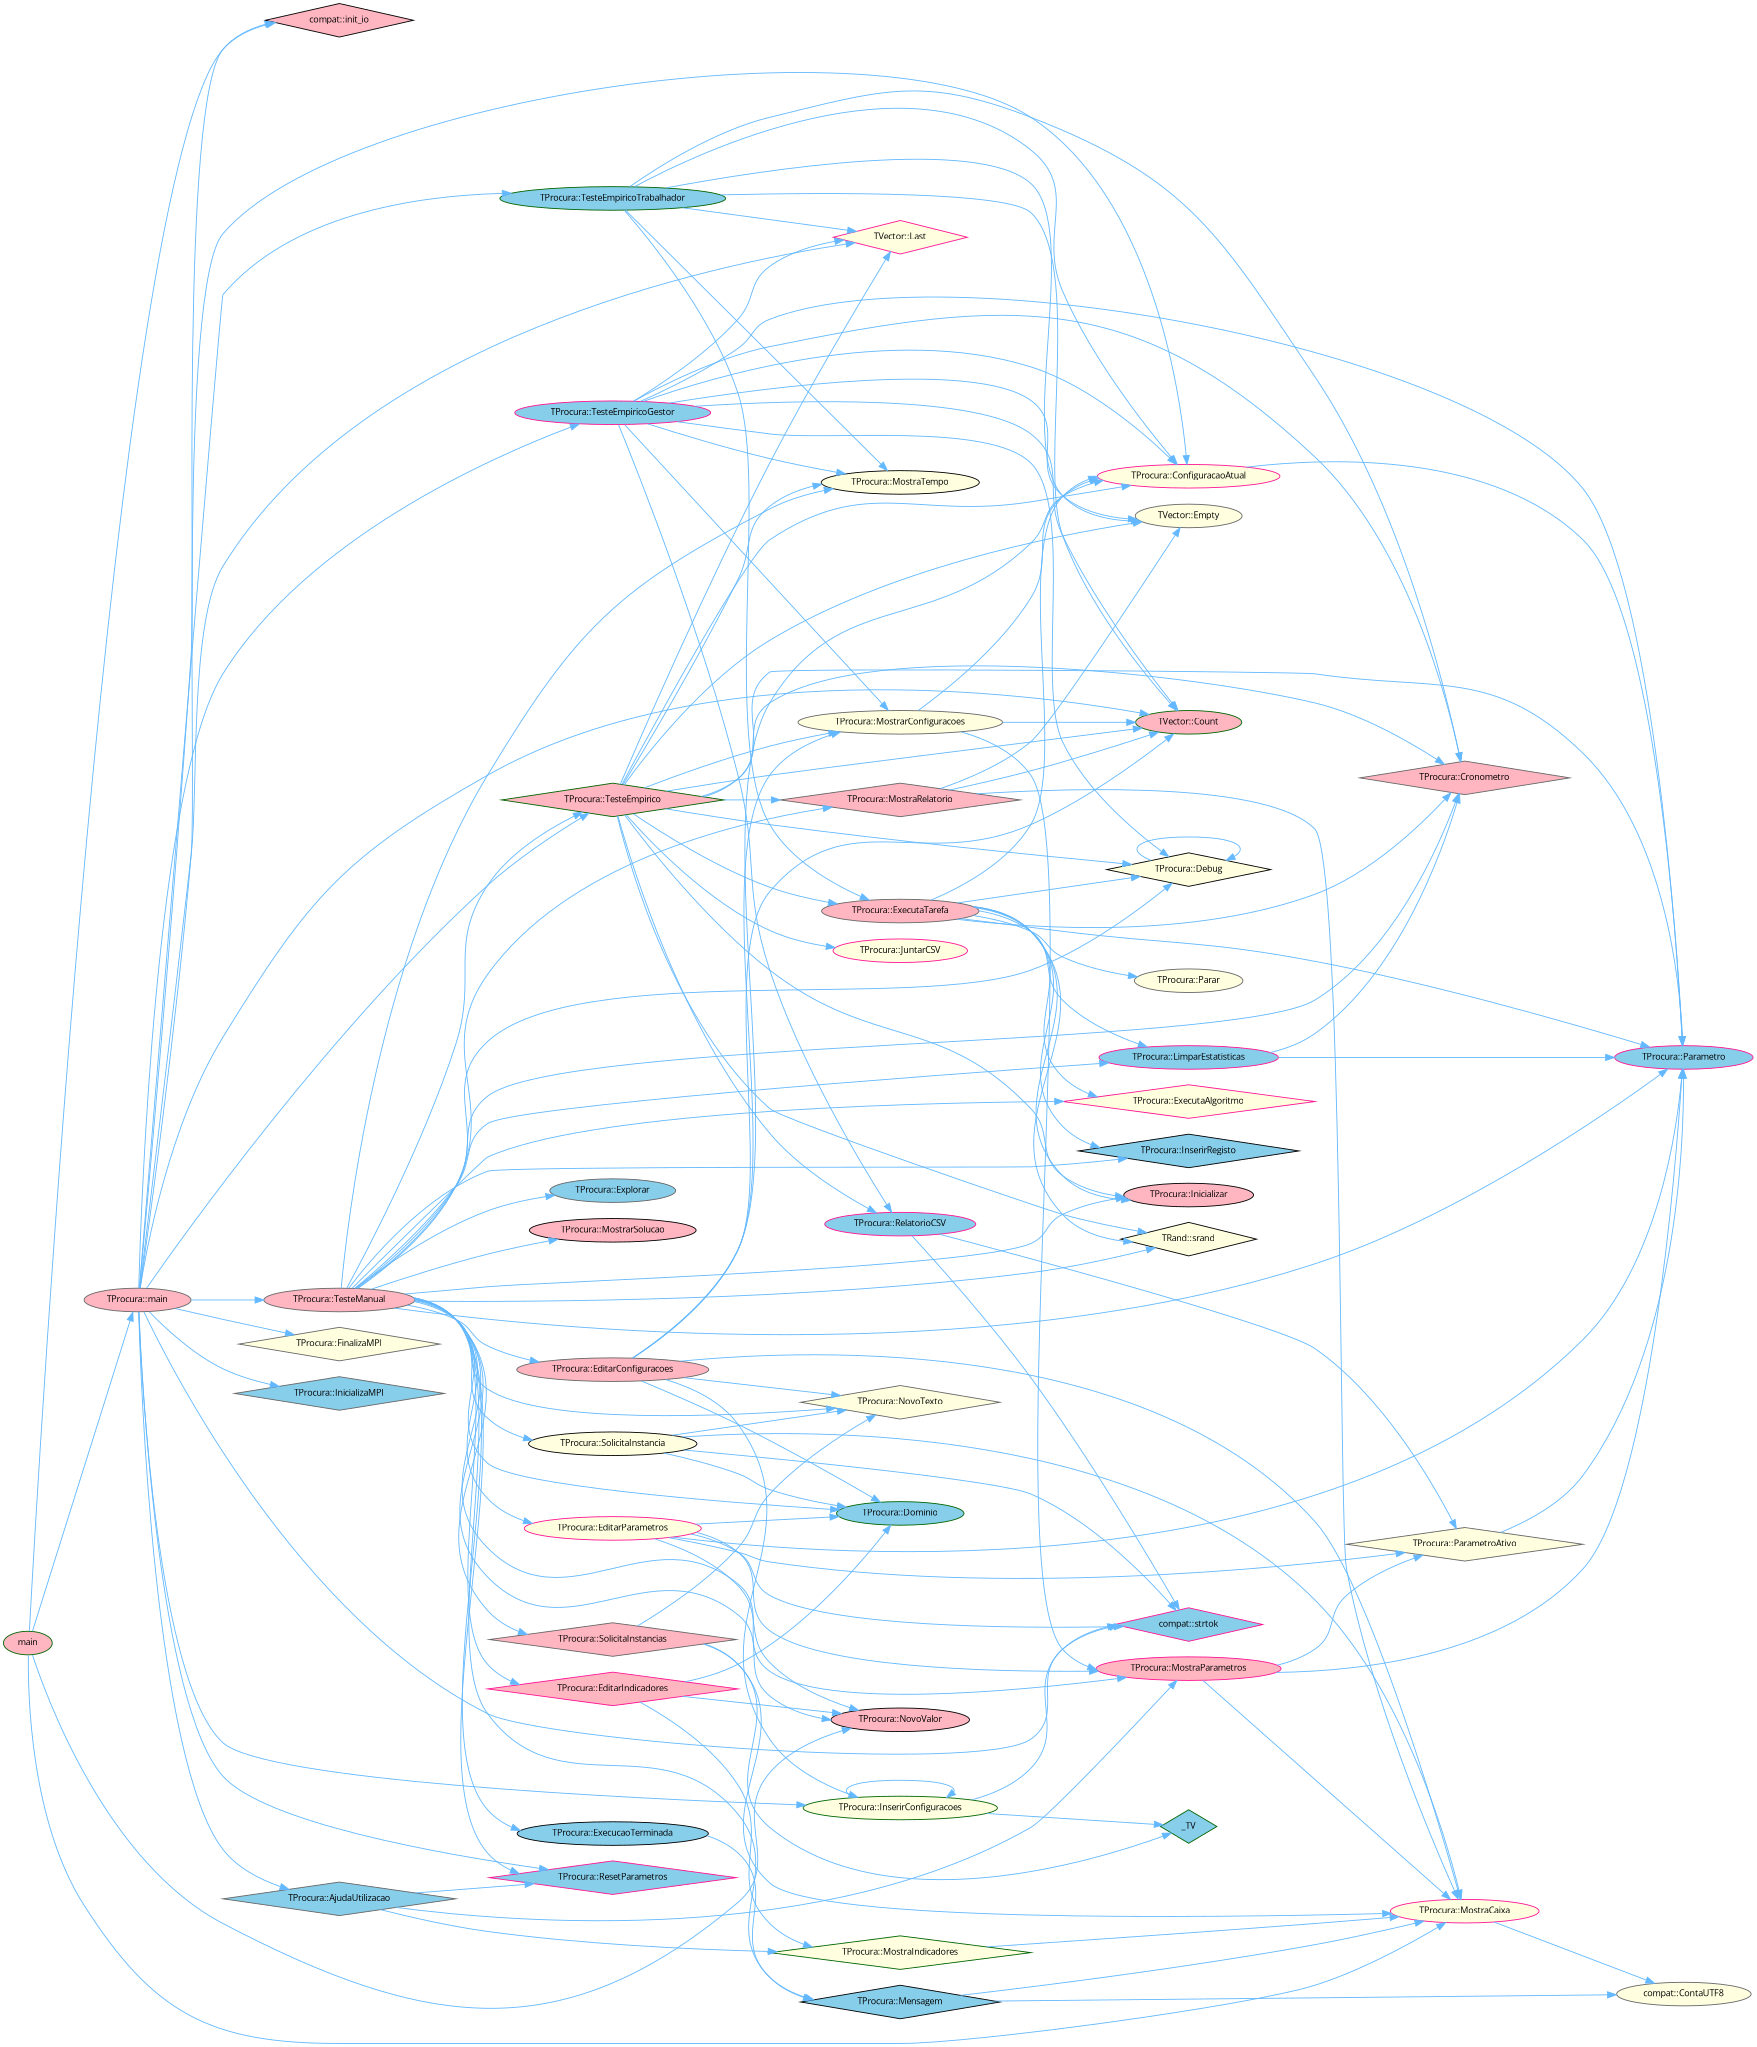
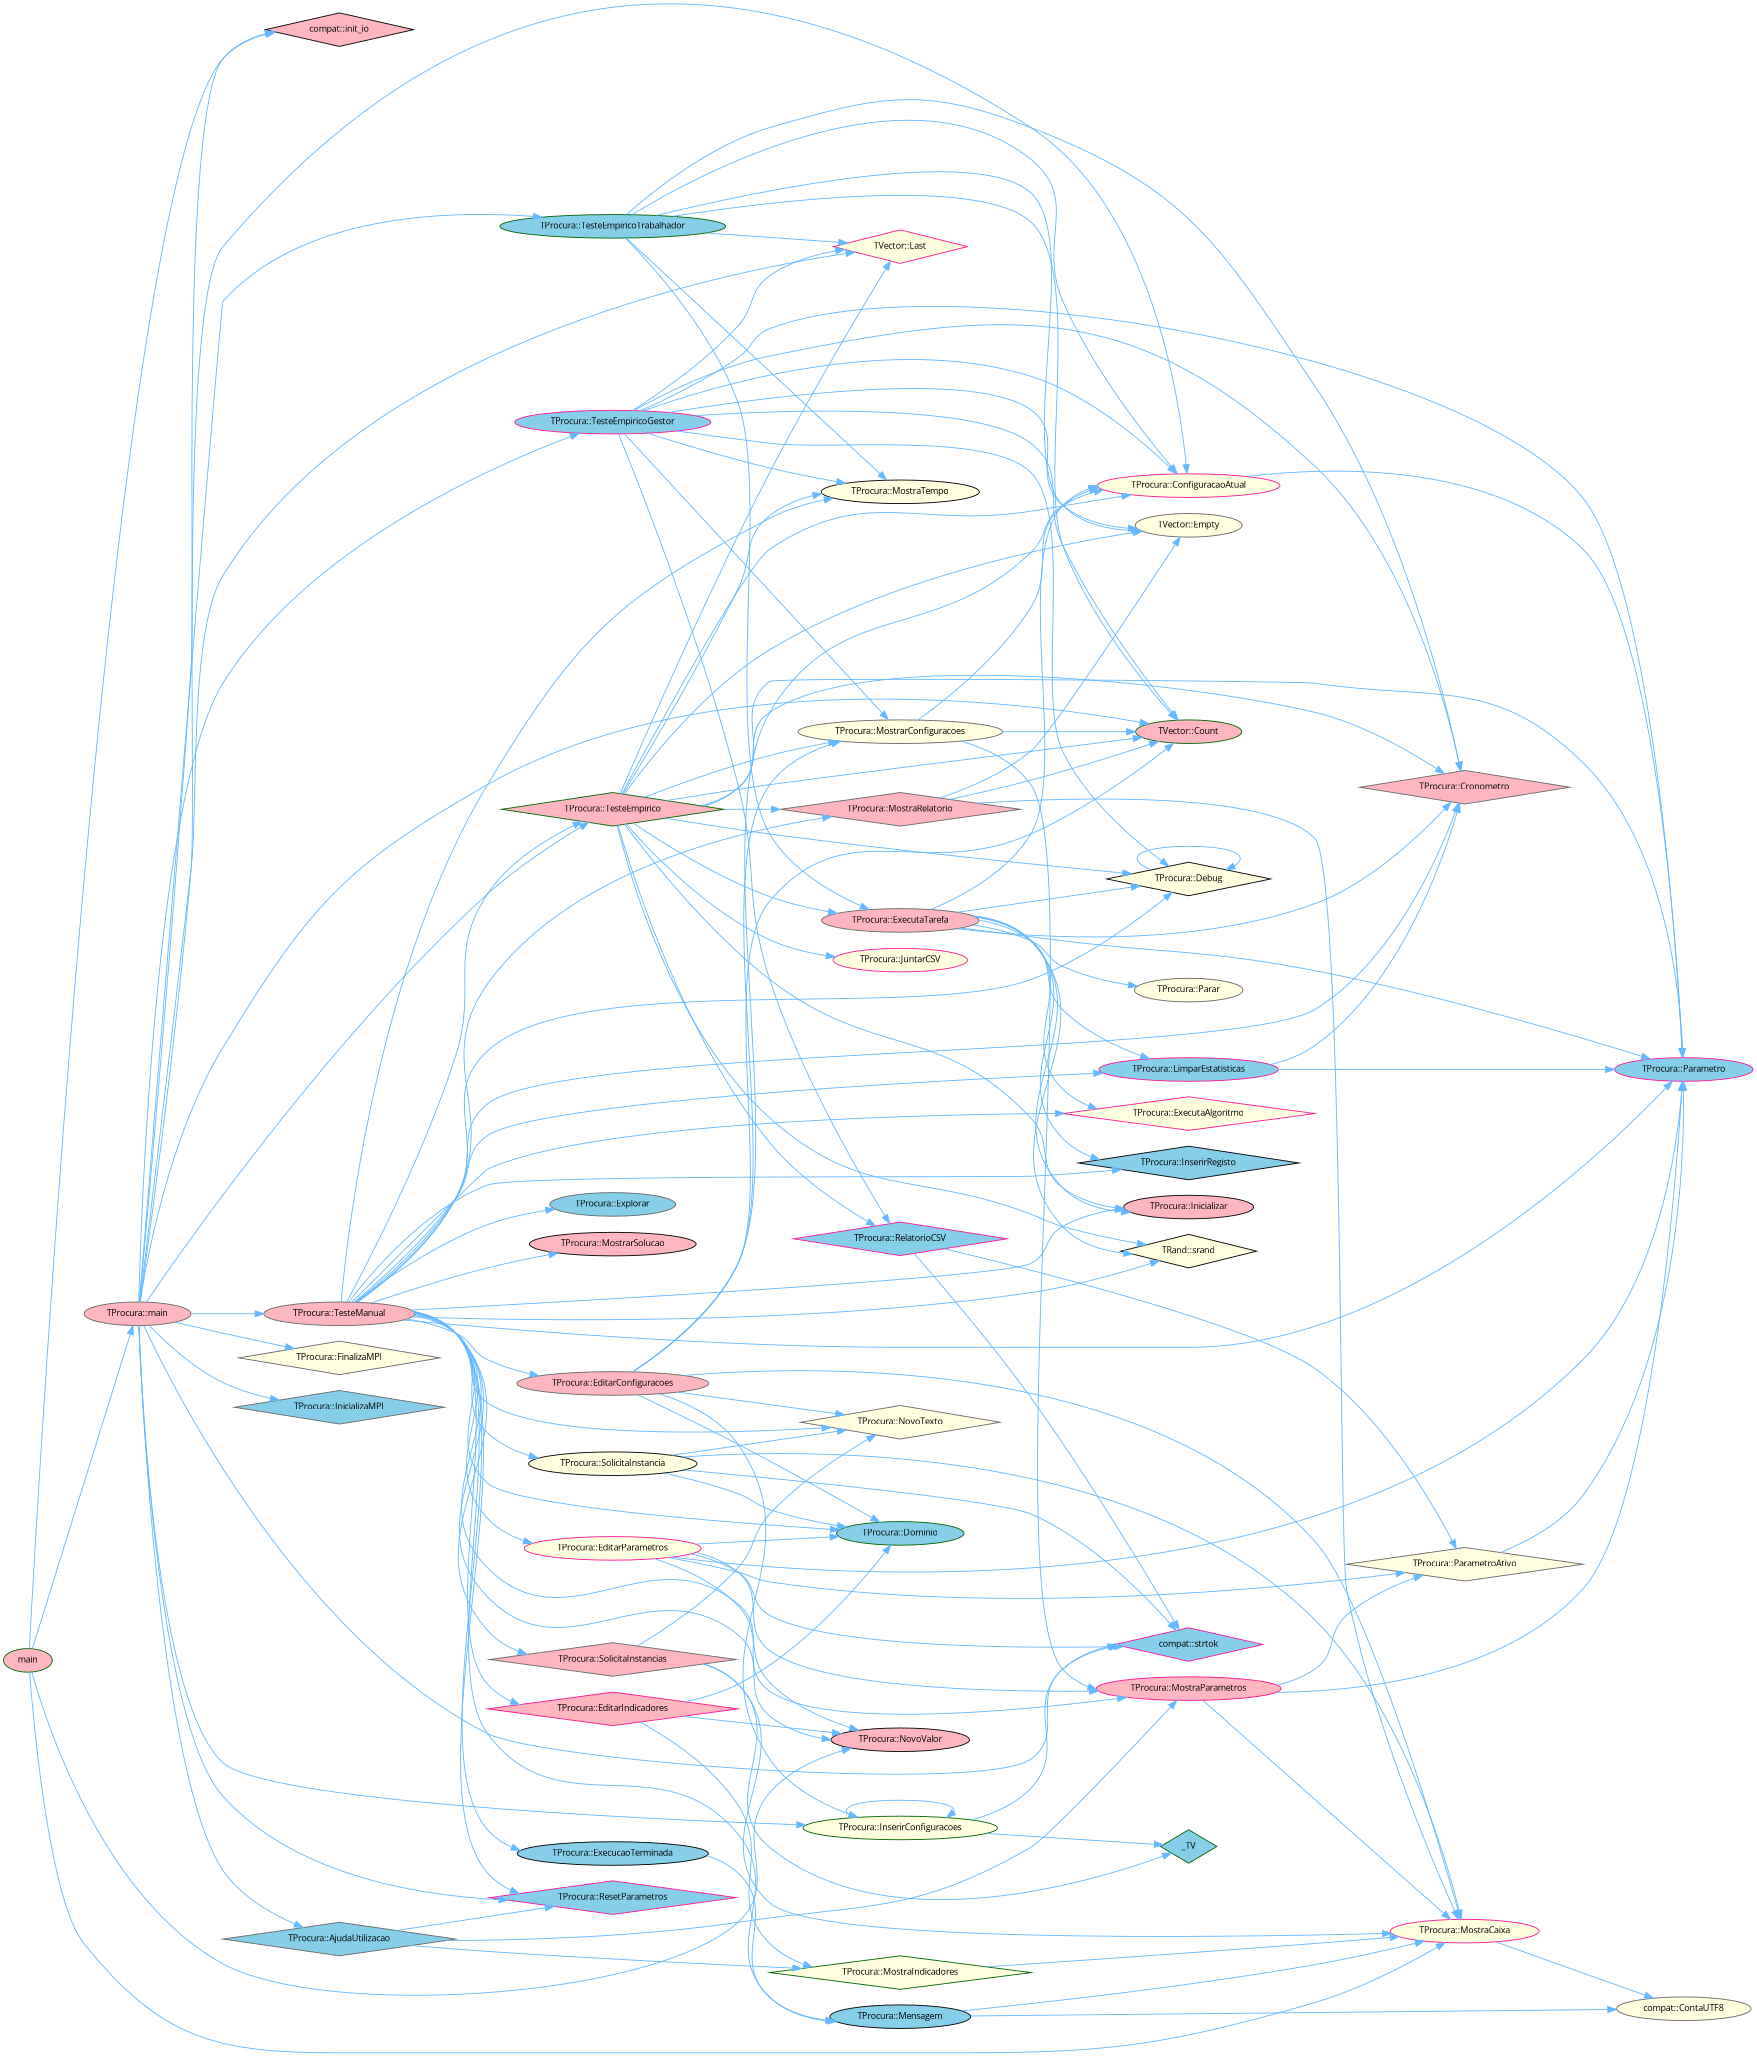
(900, 1224) -> (900, 1239)
(900, 2002) -> (900, 2017)
